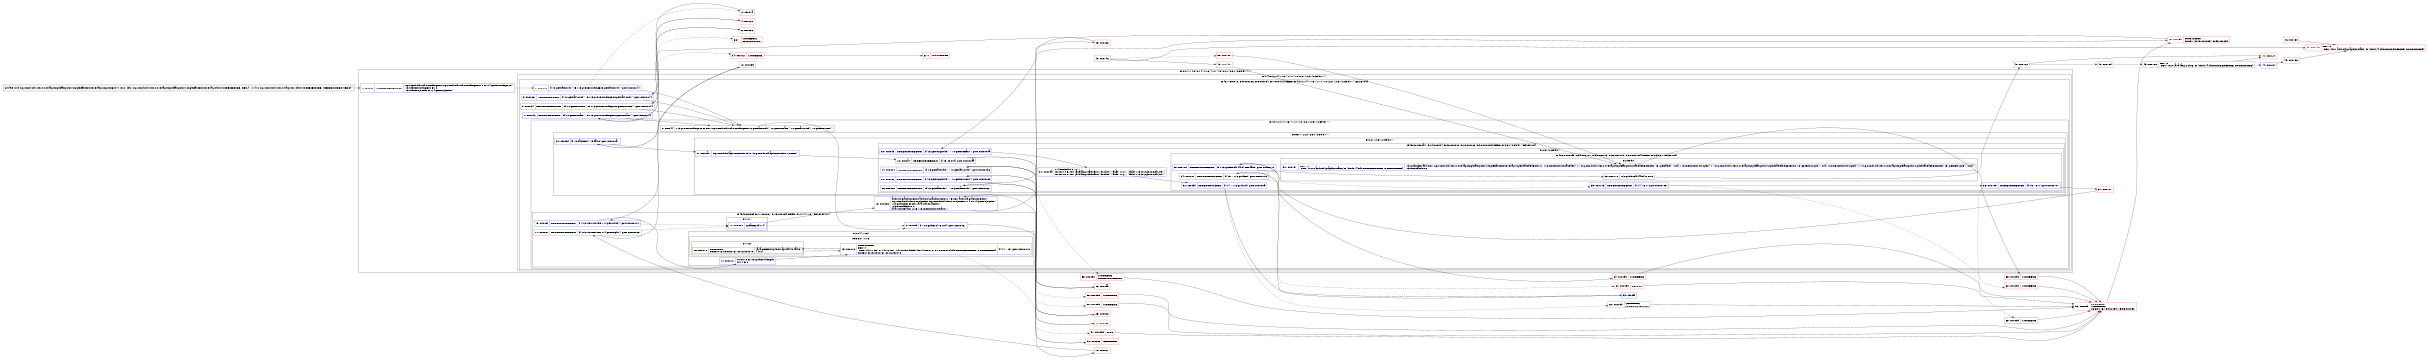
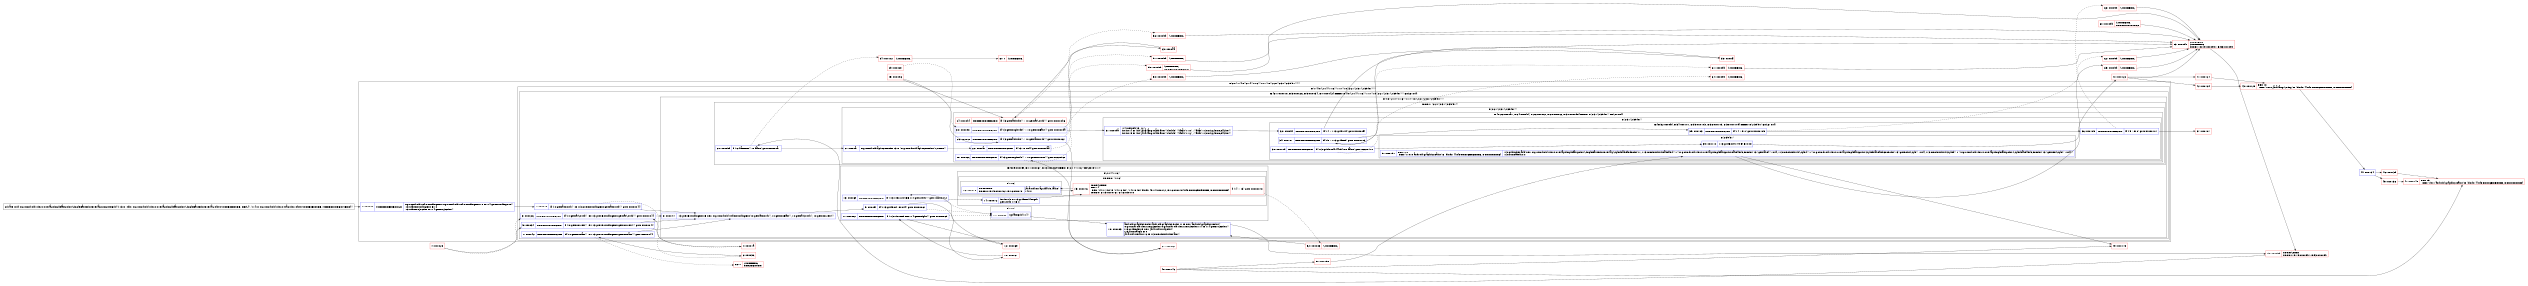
(664, 24) -> (493, 252)
(940, 56) -> (1015, 59)
(1162, 57) -> (1245, 266)
(2246, 60) -> (2236, 80)
(1020, 84) -> (951, 76)
(548, 97) -> (549, 216)
(549, 115) -> (550, 234)
(1423, 115) -> (1925, 200)
(936, 170) -> (1011, 121)
none -> (2378, 172)
(1030, 178) -> none
(1210, 186) -> (1308, 131)
(1425, 188) -> (1522, 129)
(1036, 217) -> (1072, 56)
(835, 226) -> (959, 211)
(587, 232) -> (895, 216)
(1036, 235) -> (955, 100)
(1658, 237) -> none
(1036, 247) -> (1068, 216)
(1869, 247) -> (2167, 74)
(779, 249) -> (1042, 189)
(936, 249) -> (1168, 189)
(742, 262) -> (1010, 202)
(1405, 263) -> (1509, 85)
(1637, 286) -> (1735, 68)
(1629, 295) -> (1727, 59)
(1379, 310) -> none
(2021, 321) -> (2120, 8)
(1110, 332) -> (1177, 58)
(1110, 341) -> (1331, 246)
